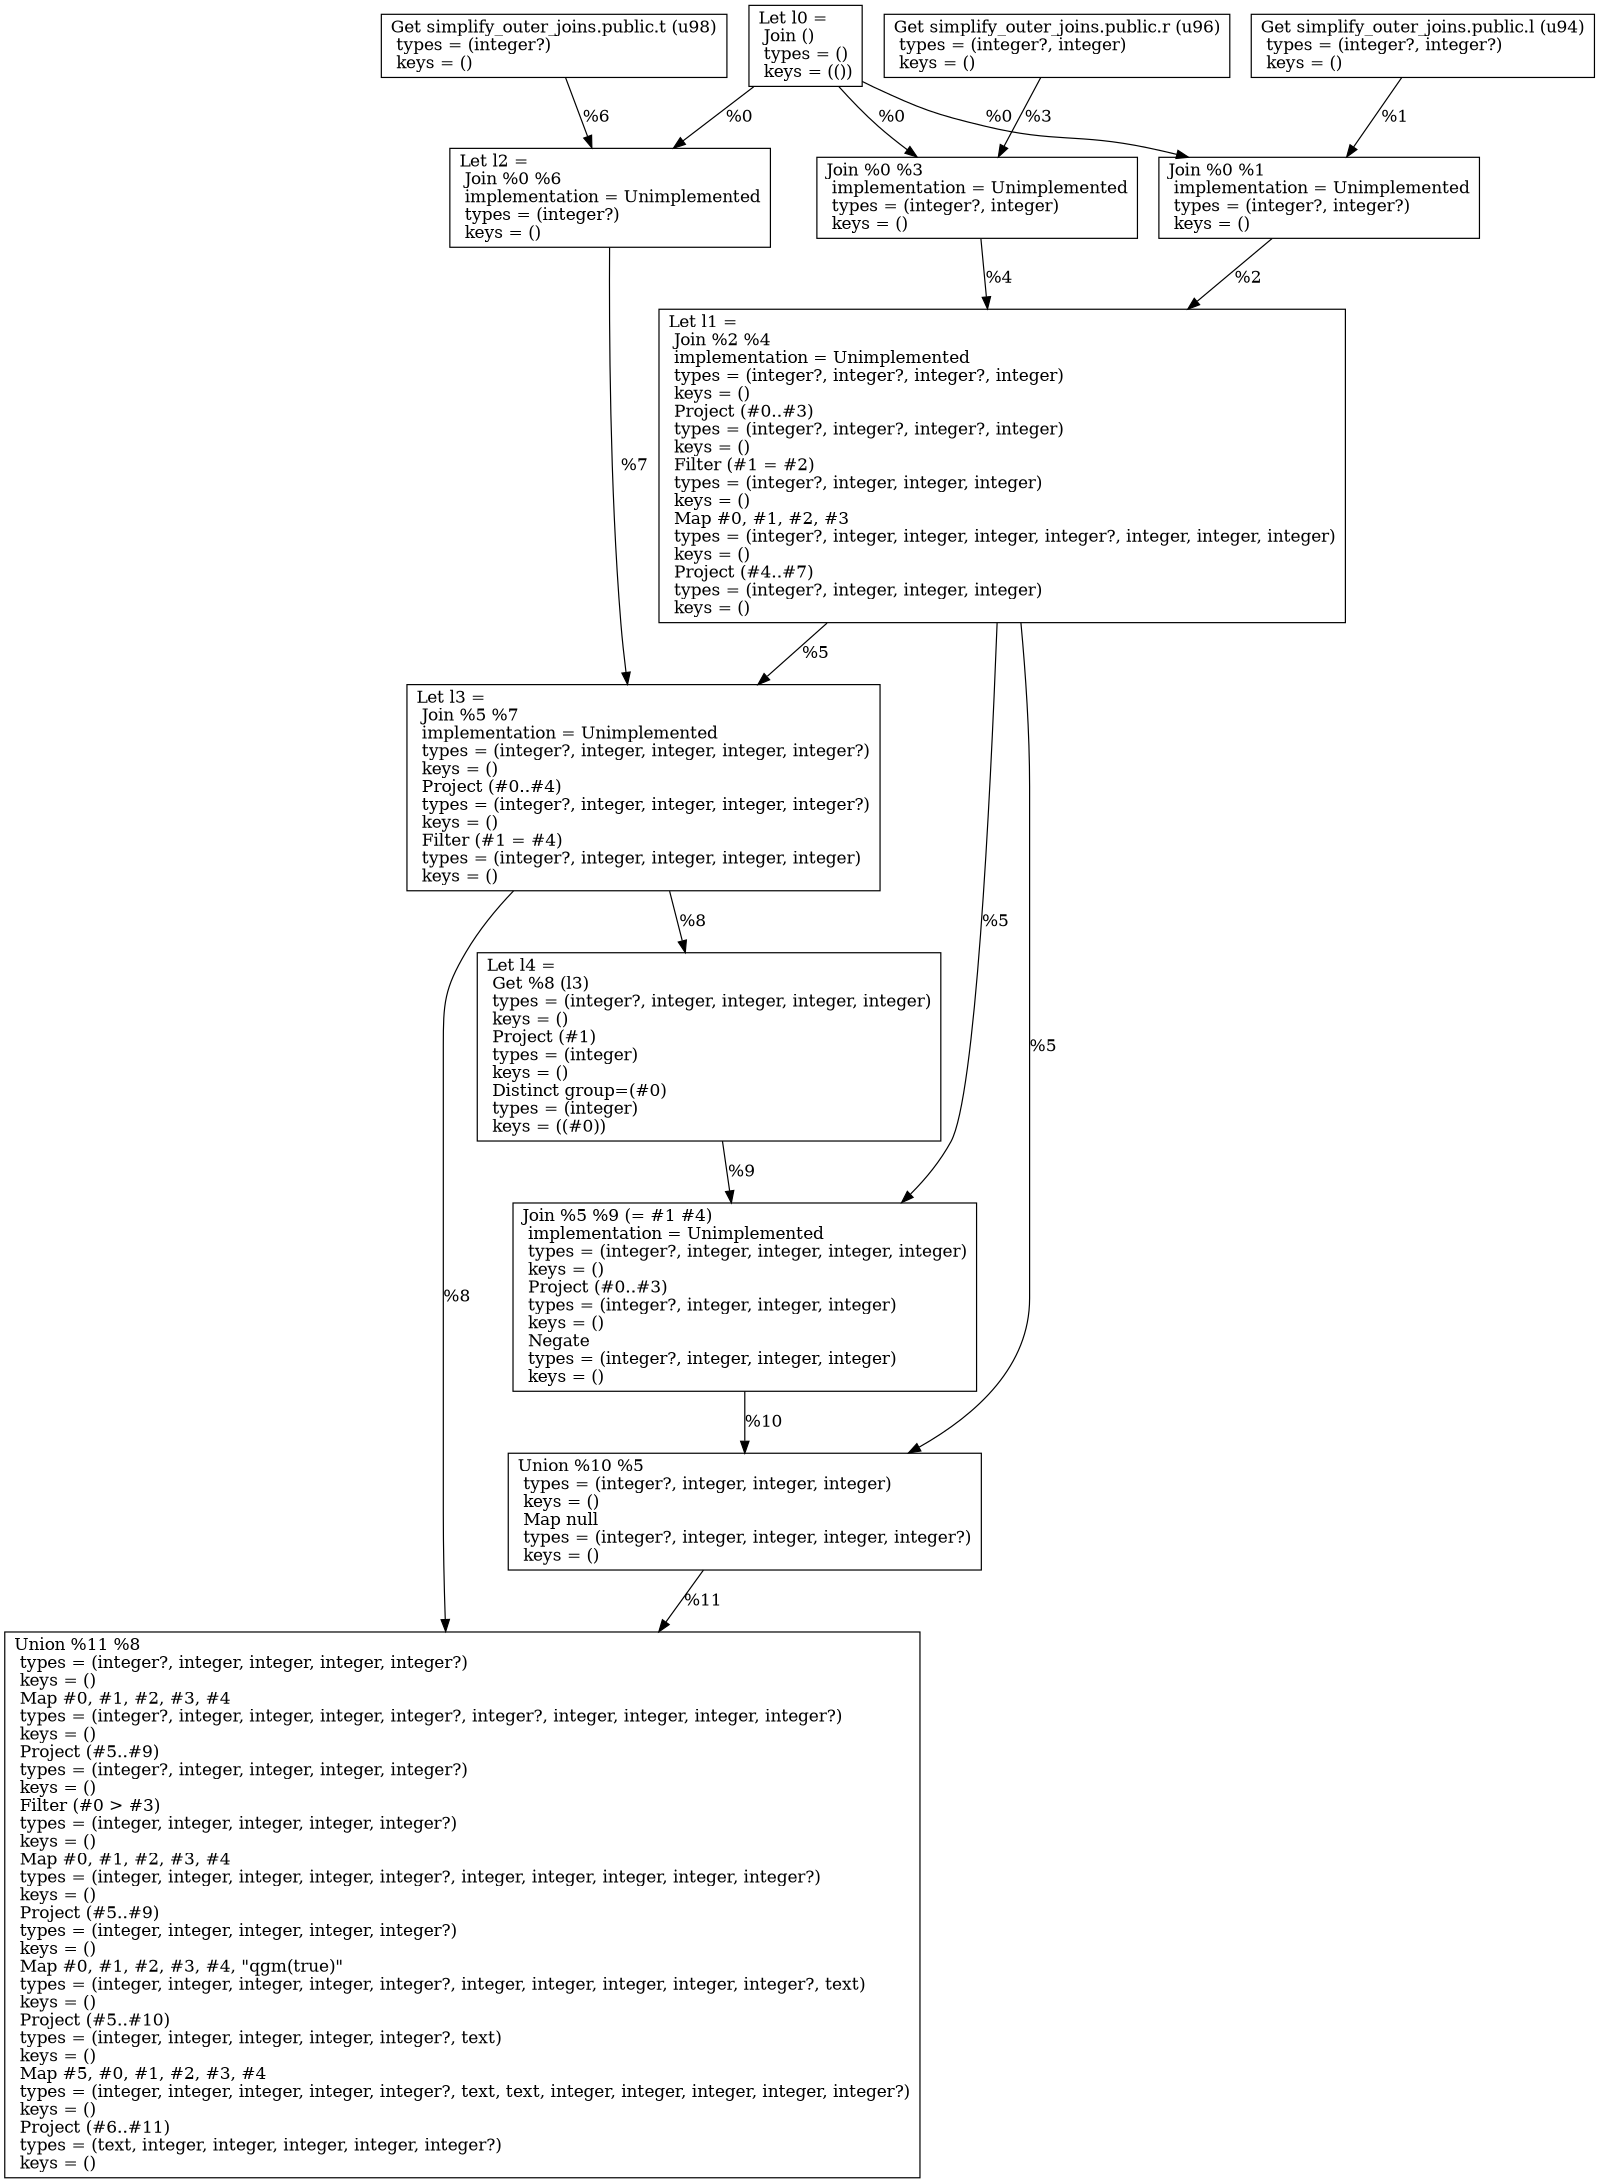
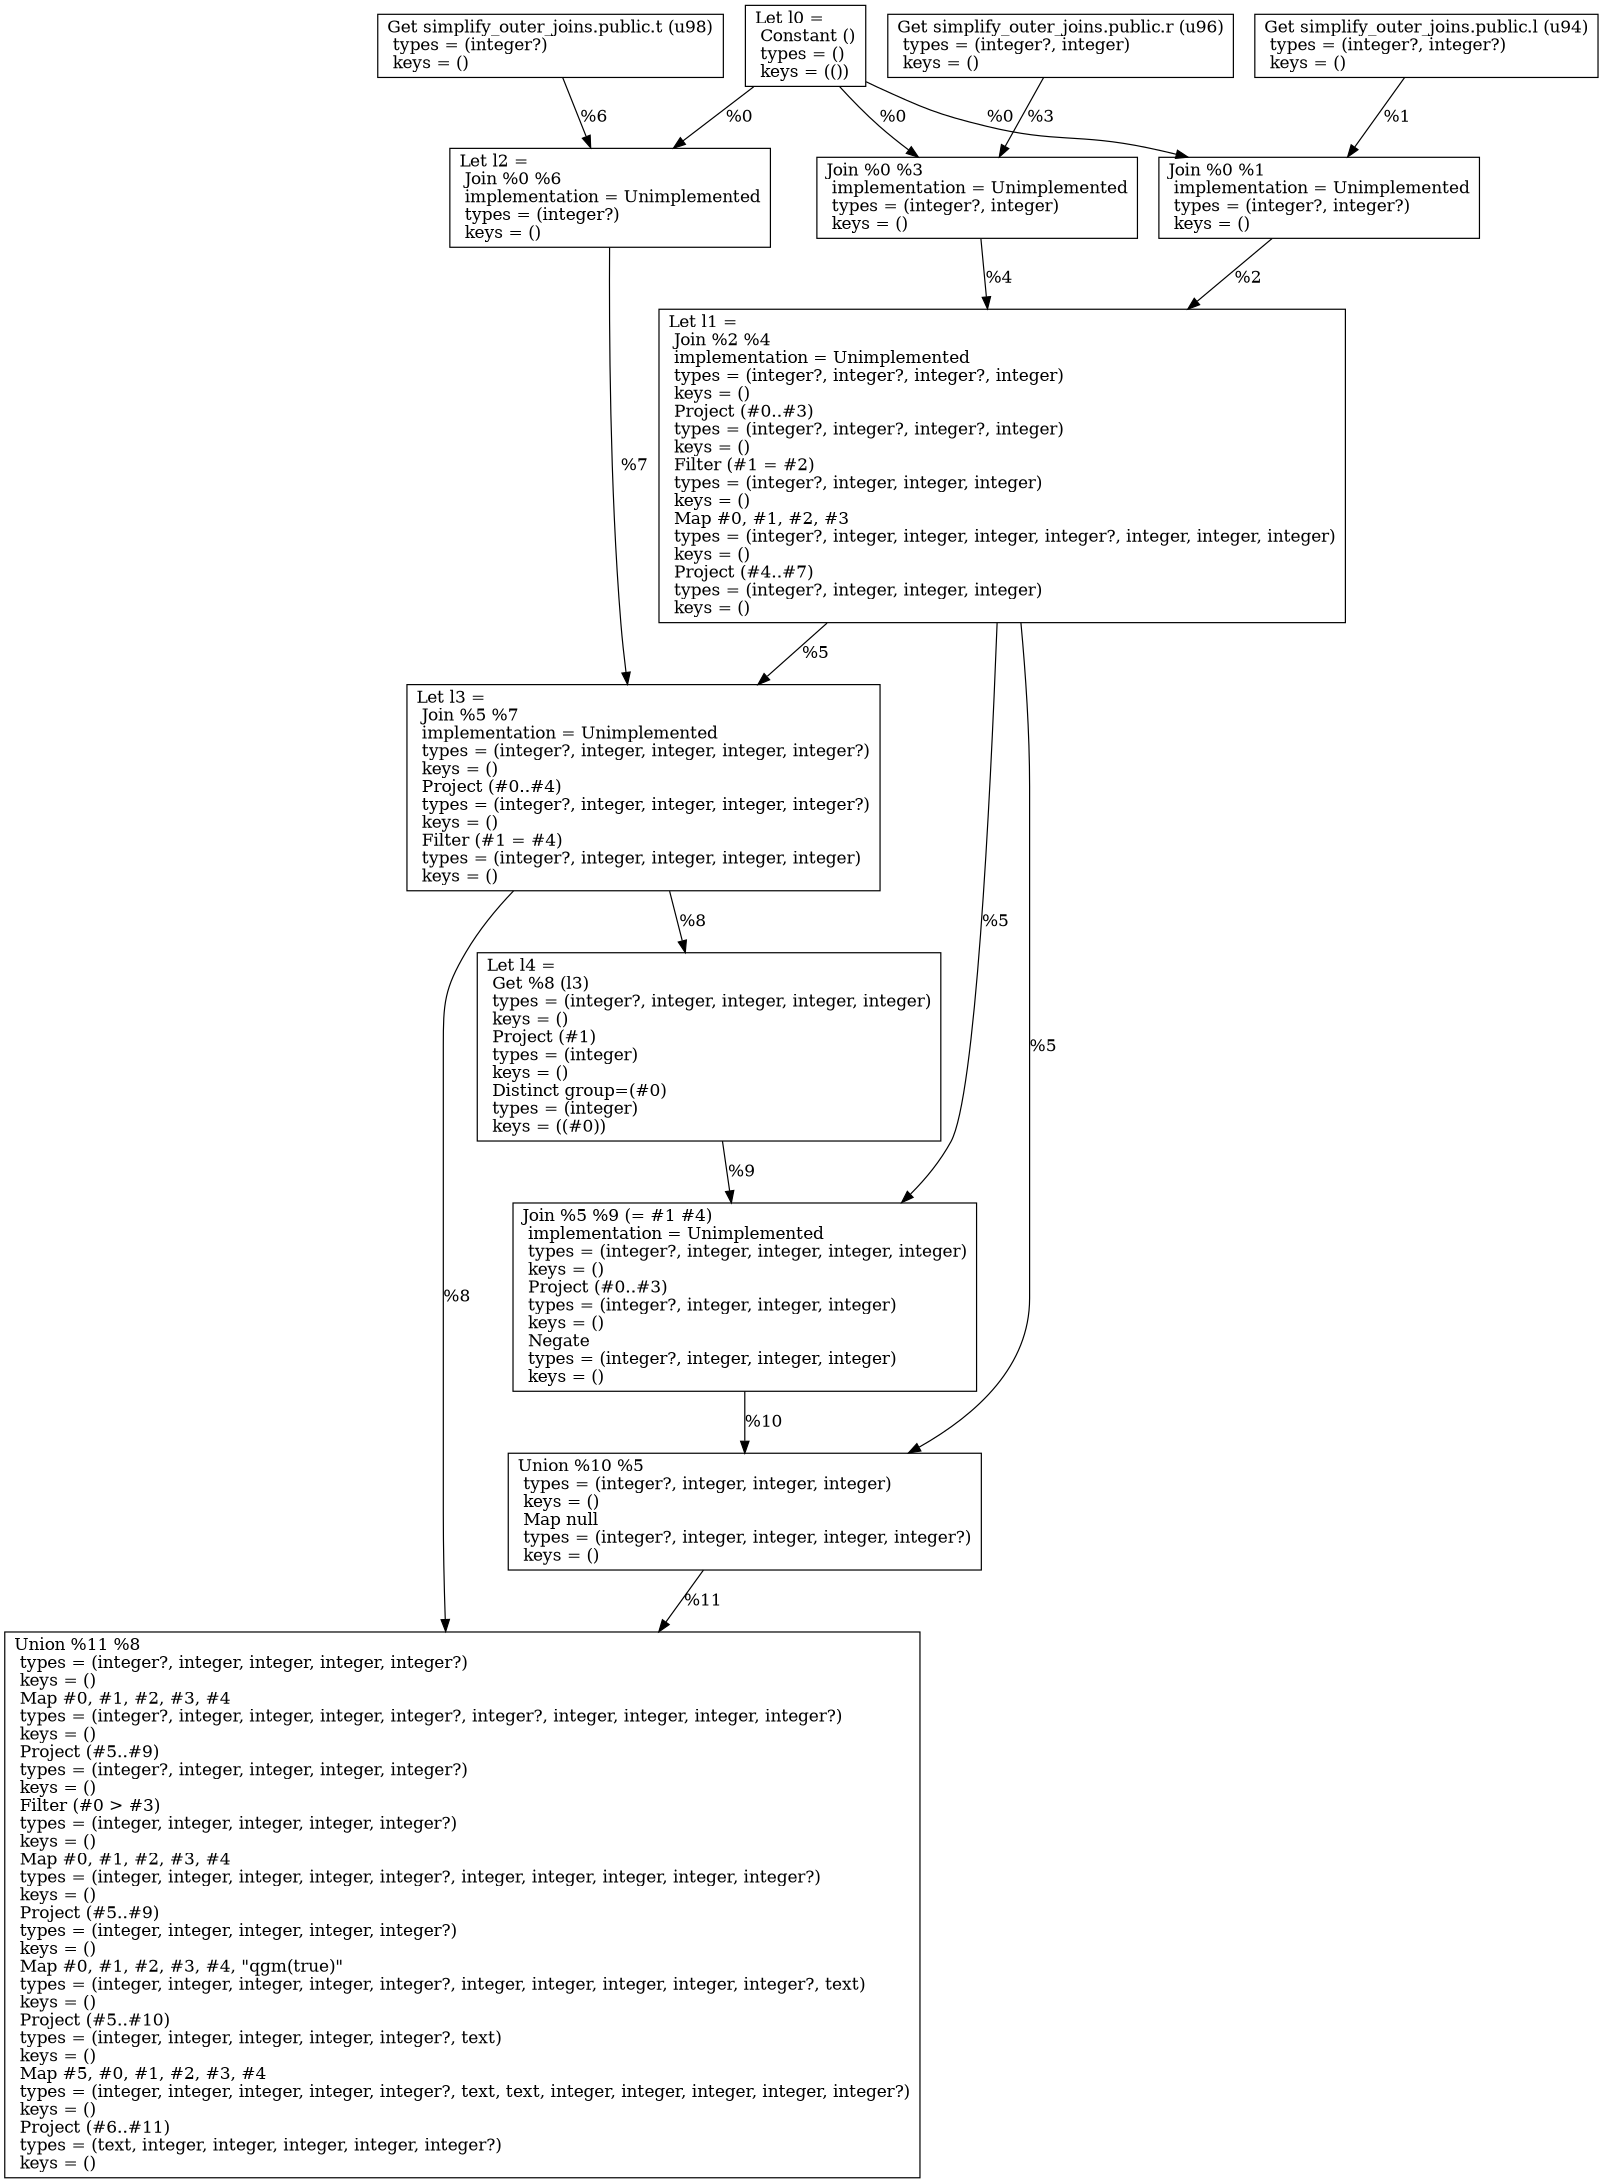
(806, 46) -> (806, 46)
